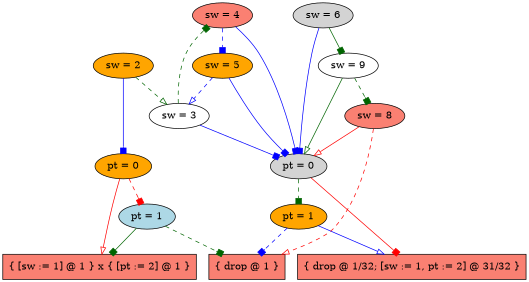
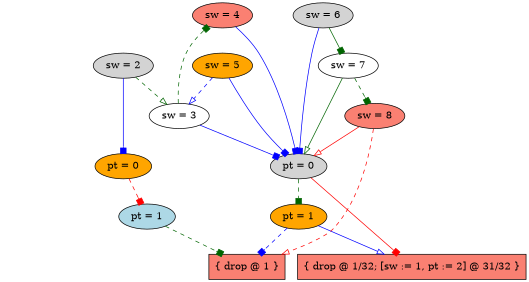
(223, 37) -> none
(123, 66) -> (123, 66)
(348, 66) -> (348, 66)
(100, 267) -> none
